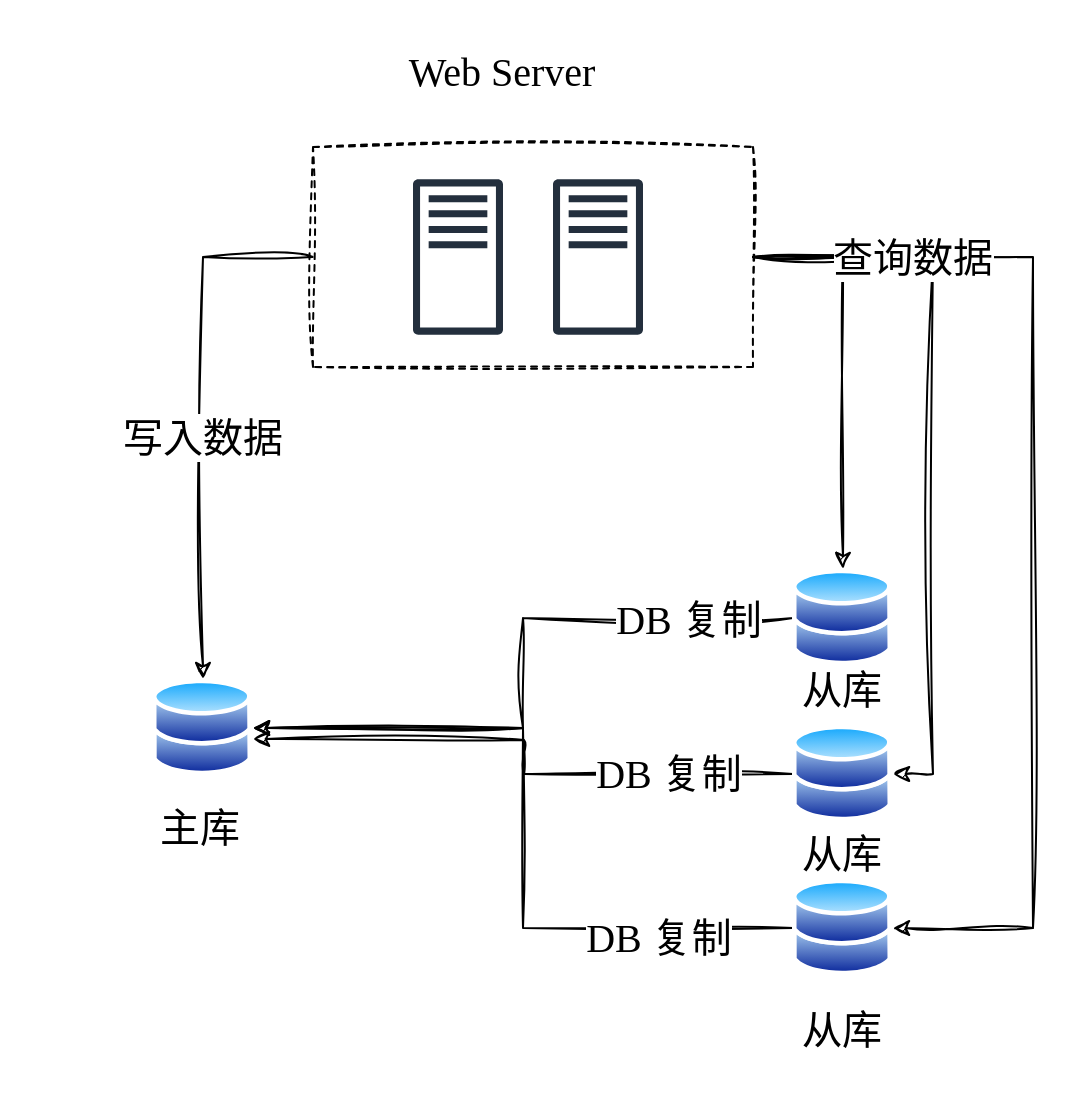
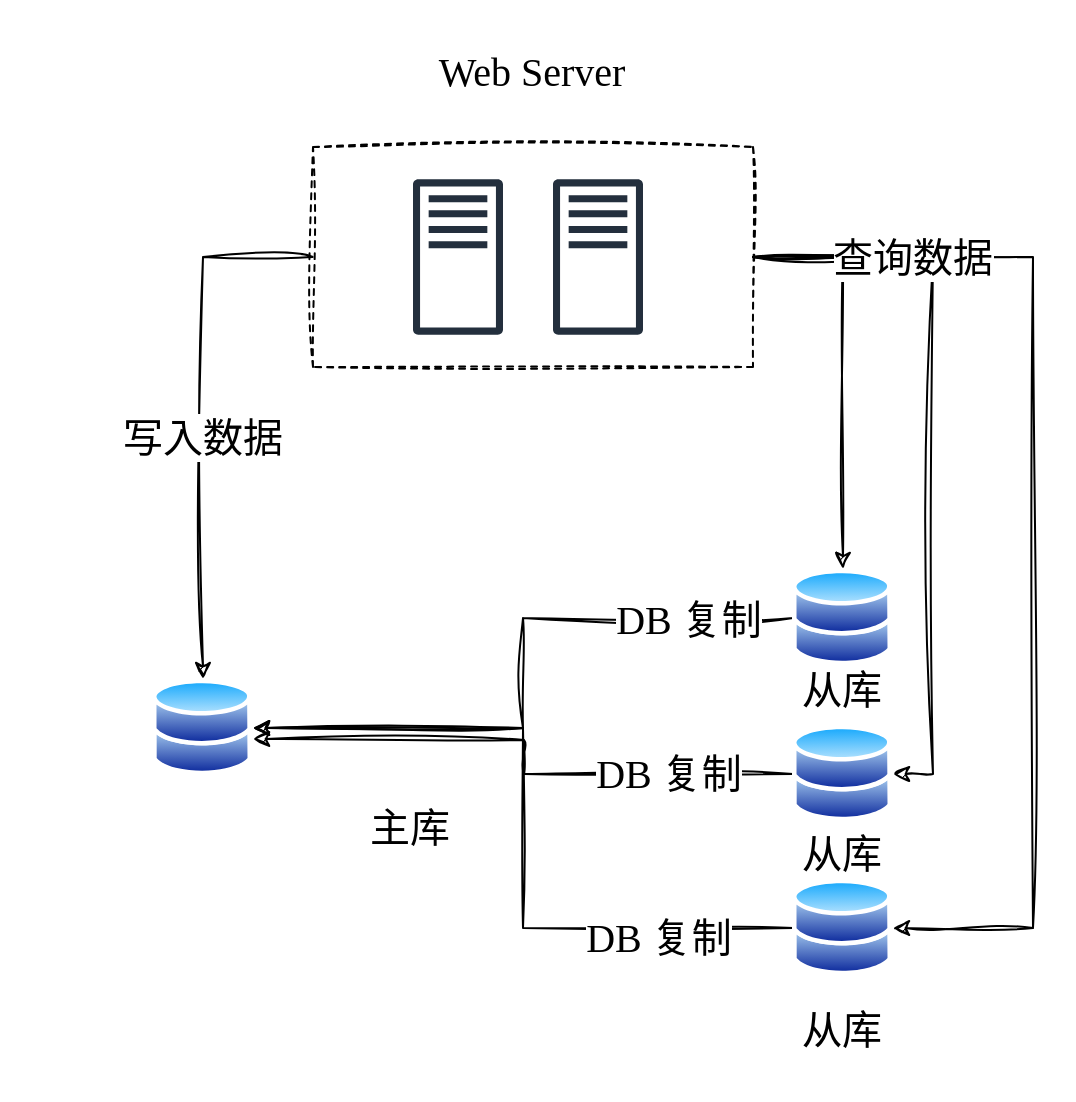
(503, 71) -> (533, 71)
(201, 827) -> (411, 827)
